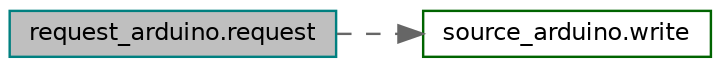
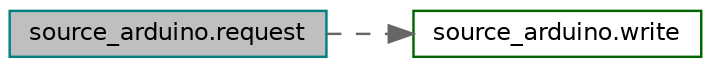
(173, 34) -> (168, 34)
